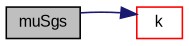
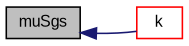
(101, 12) -> (117, 33)
